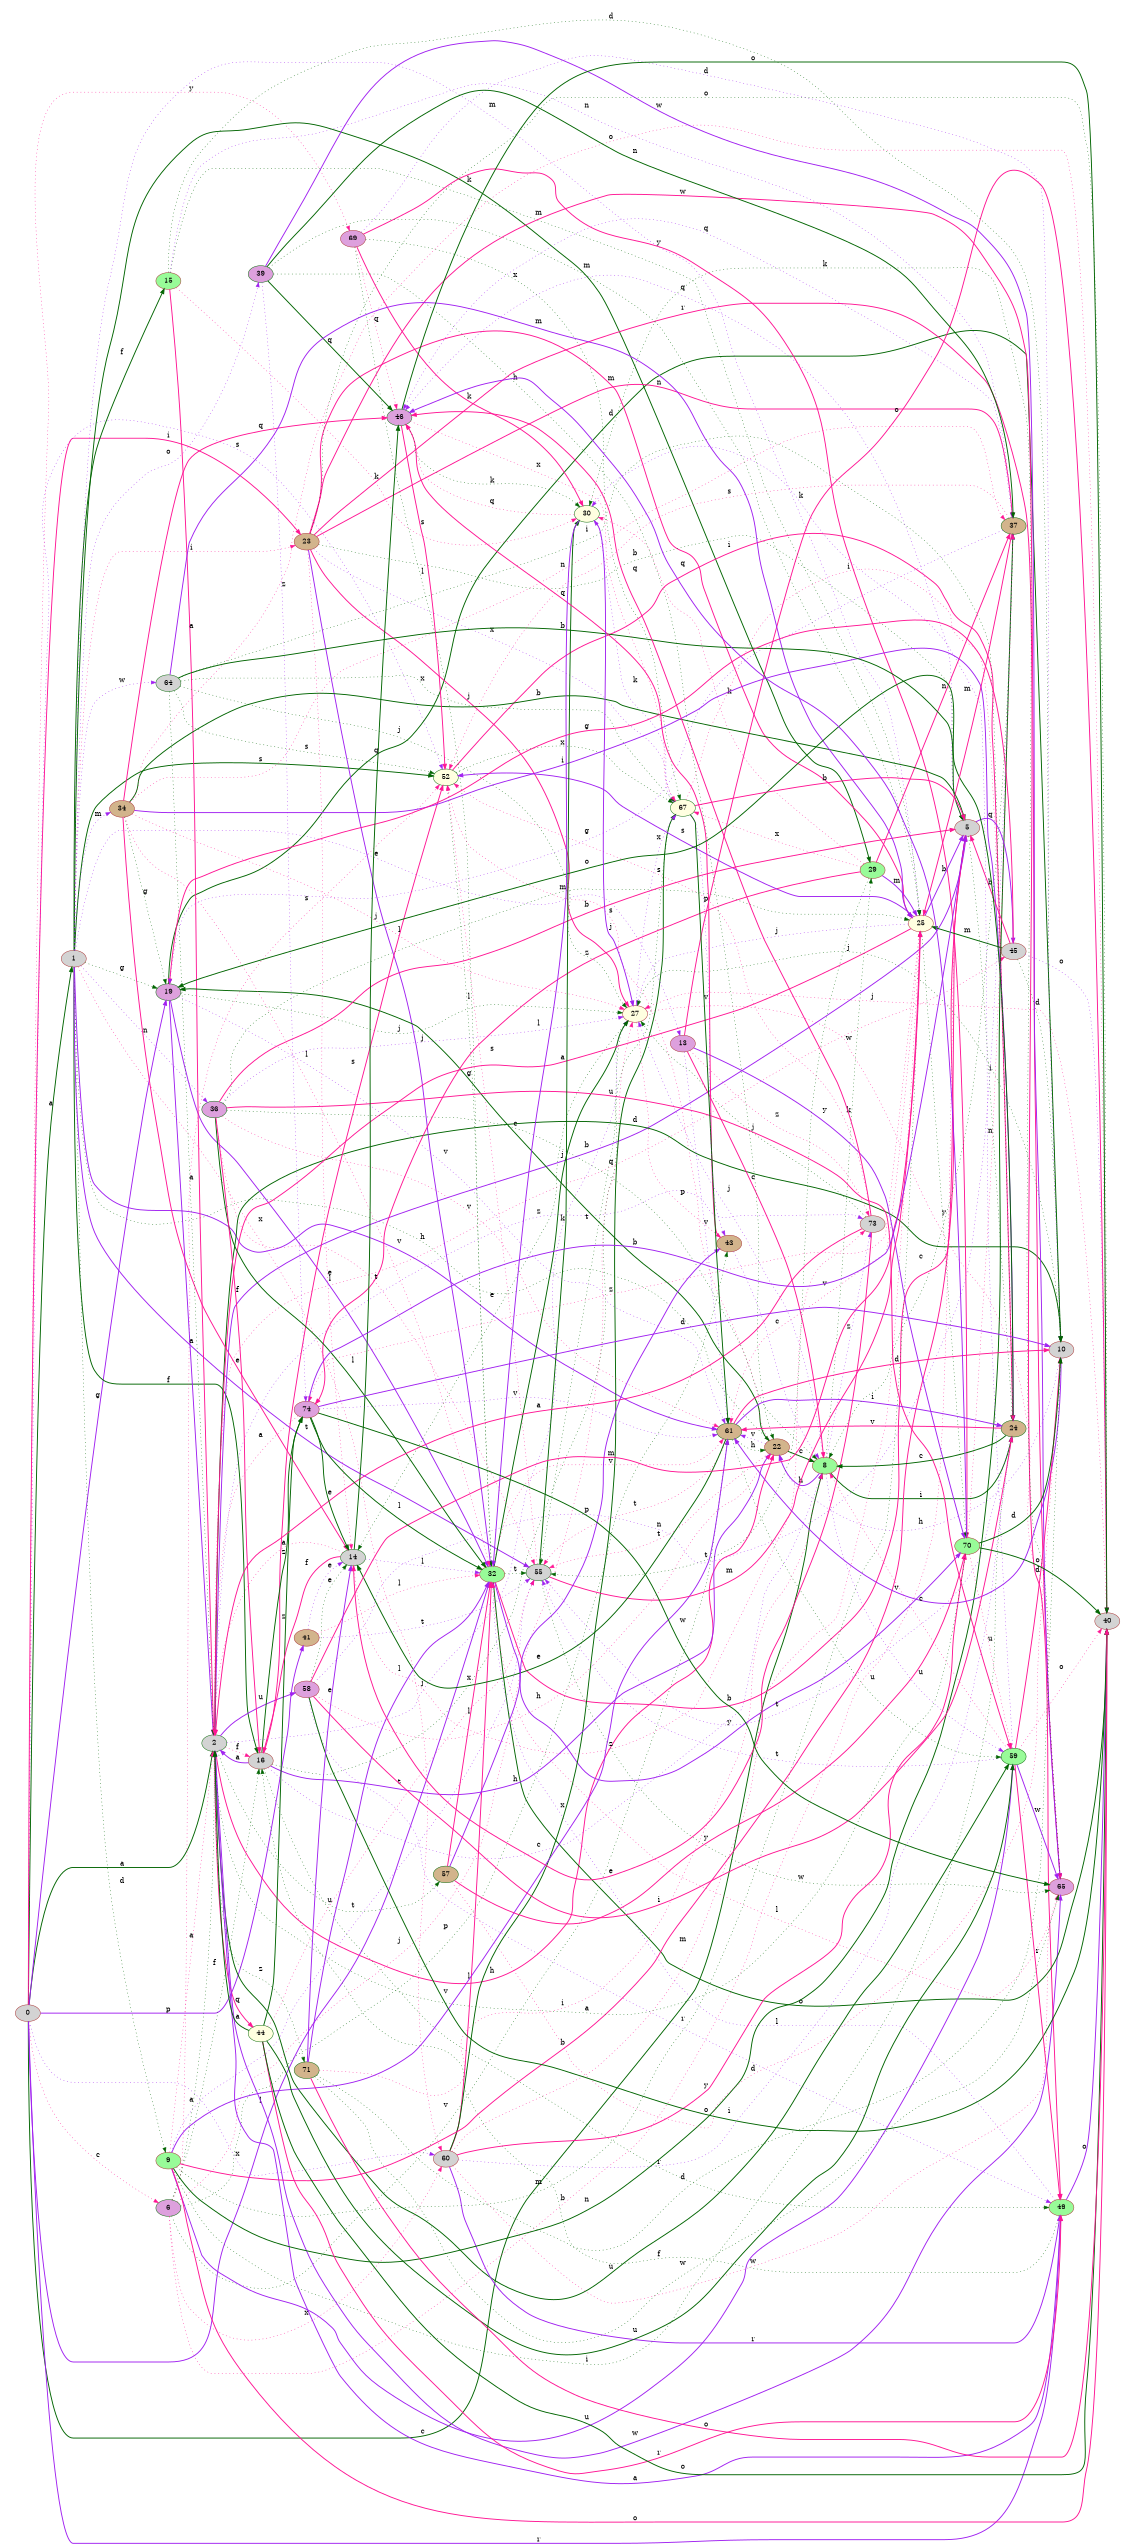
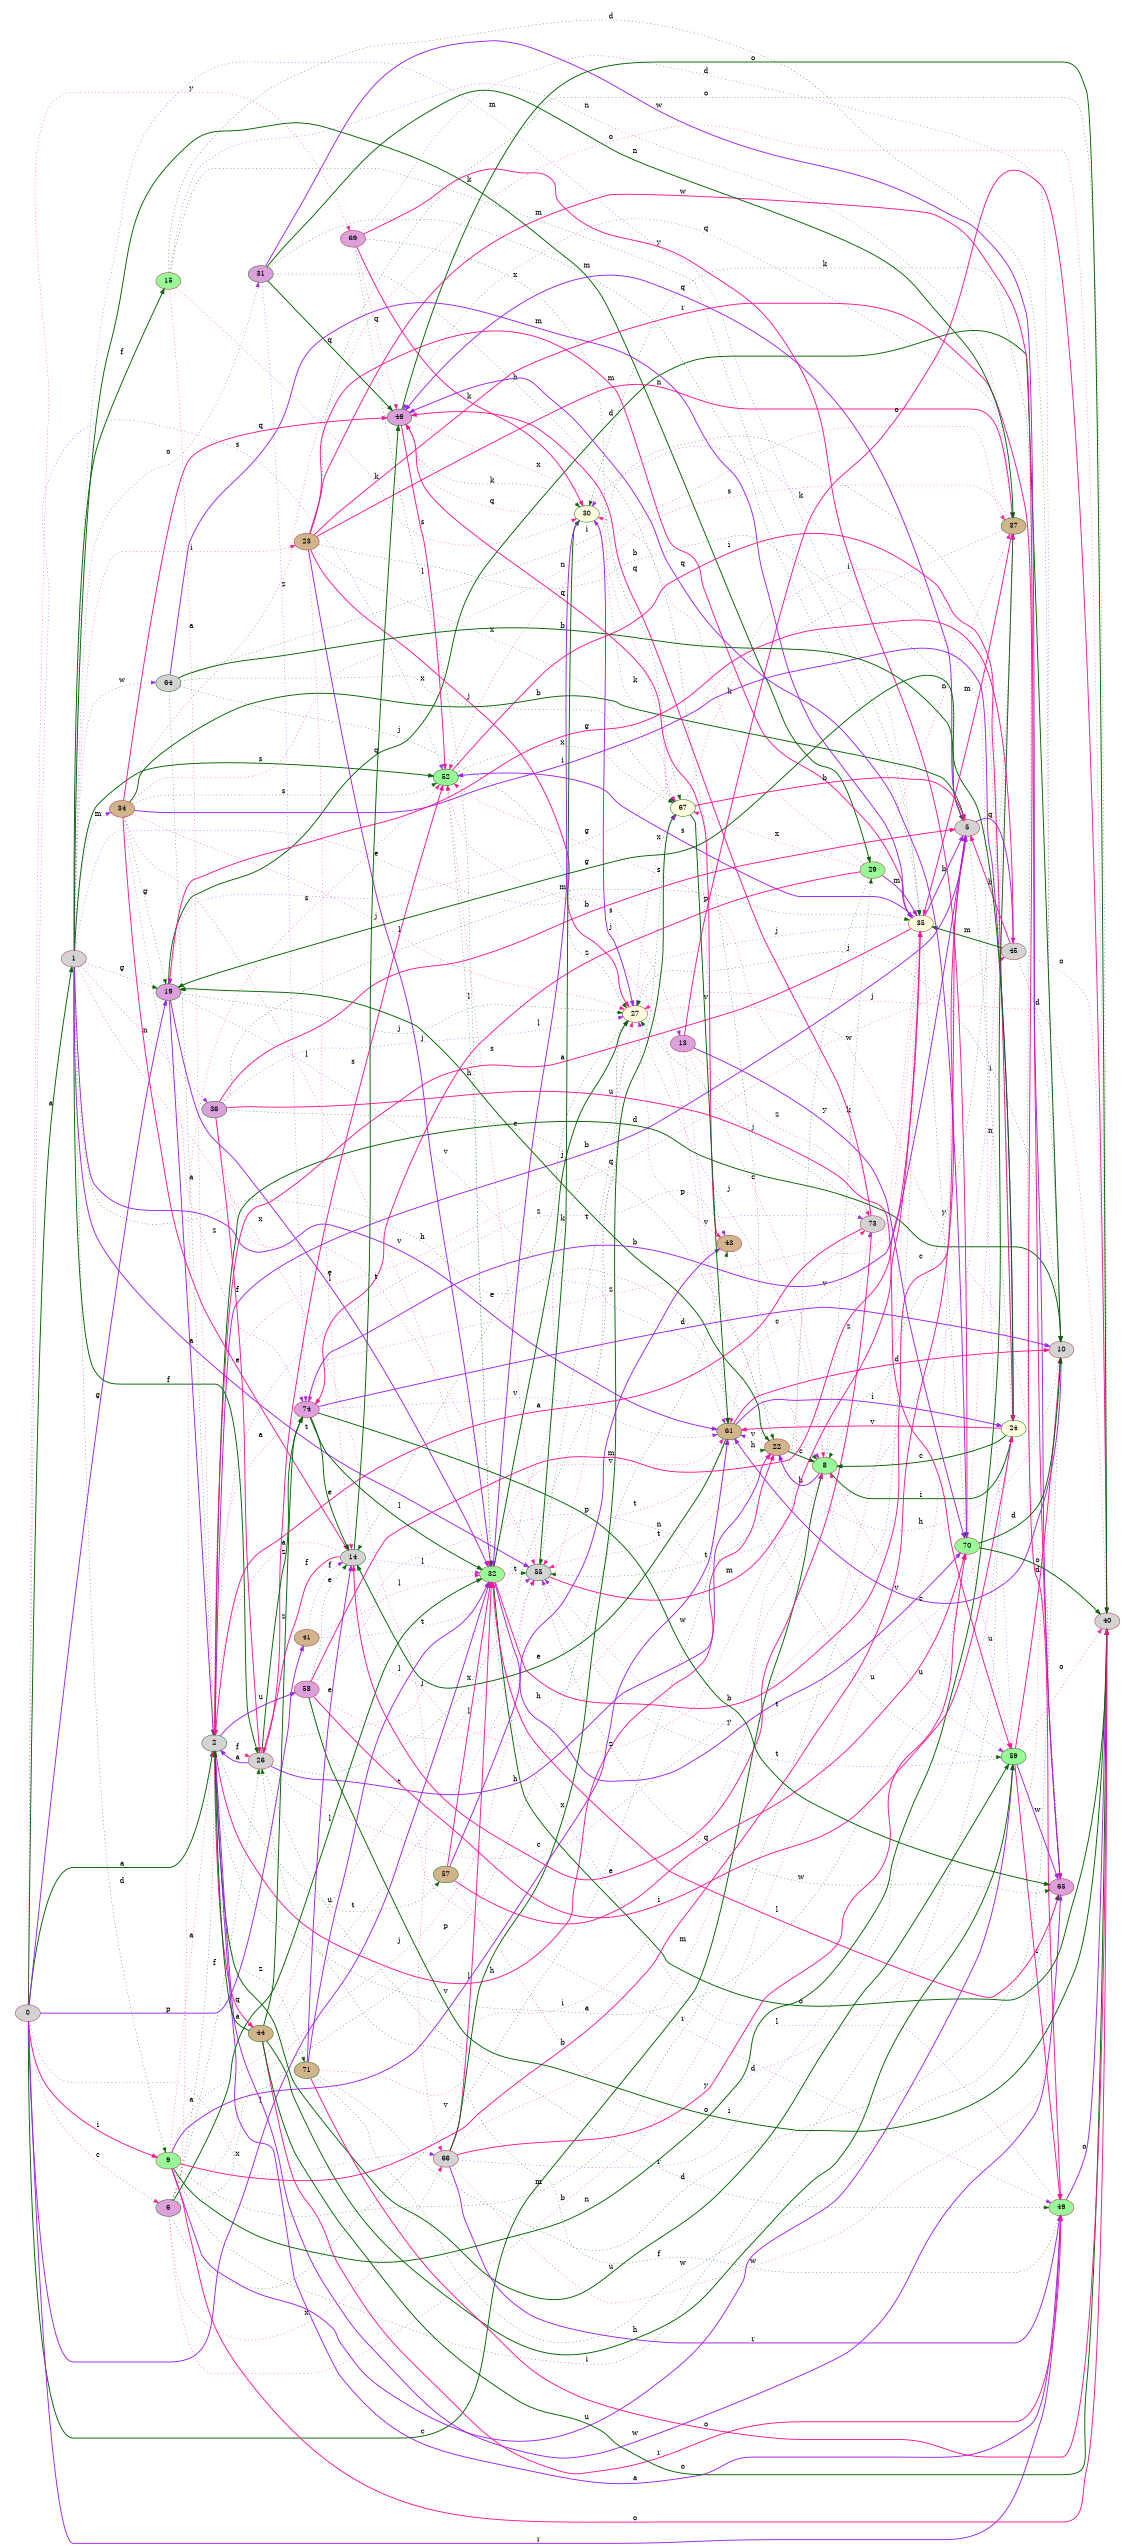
(261, 274) -> (261, 274)
(813, 378) -> (813, 378)
(942, 700) -> (942, 700)
(283, 748) -> (282, 795)
(446, 777) -> (446, 777)
(587, 862) -> (587, 862)
(921, 923) -> (921, 923)
(197, 1009) -> (197, 1009)
(469, 1074) -> (469, 1074)
(37, 1093) -> (67, 2108)
none -> (179, 1108)
(472, 1214) -> none
(779, 1244) -> (779, 1244)
(326, 1347) -> (308, 1896)
(1014, 1429) -> (1014, 1429)
(330, 1566) -> (330, 1566)
(261, 1761) -> (261, 1761)
(706, 1838) -> (706, 1838)
(688, 1880) -> (688, 1880)
(261, 2034) -> (261, 2034)
(446, 2159) -> (446, 2159)
(635, 2330) -> (635, 2330)
